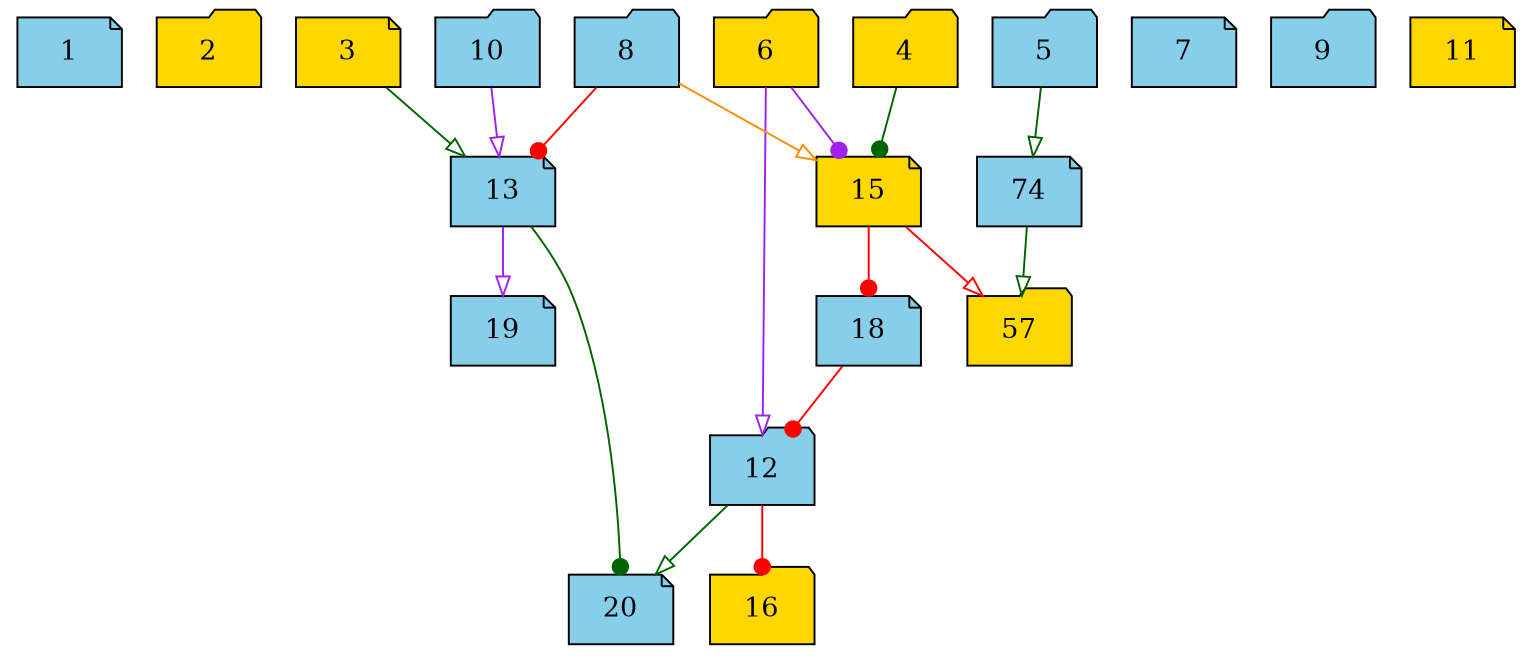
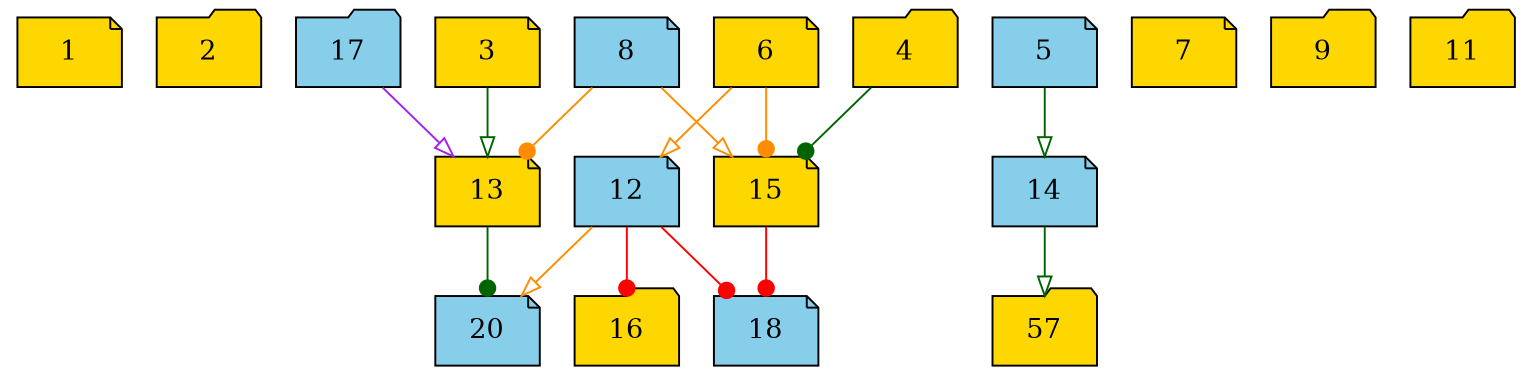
(70, 52) -> (70, 52)
(488, 52) -> (348, 52)
(627, 52) -> (627, 52)
(766, 52) -> (766, 52)
(1045, 52) -> (1045, 52)
(1184, 52) -> (1184, 52)
(1323, 52) -> (1323, 52)
(1463, 52) -> (1463, 52)
(570, 116) -> (563, 116)
(813, 116) -> (766, 114)
(503, 192) -> (488, 192)
(1029, 192) -> (1045, 192)
(764, 251) -> (705, 114)
(937, 255) -> none
(503, 331) -> none
(820, 395) -> (691, 256)
(762, 470) -> (627, 192)
(698, 533) -> (564, 254)
